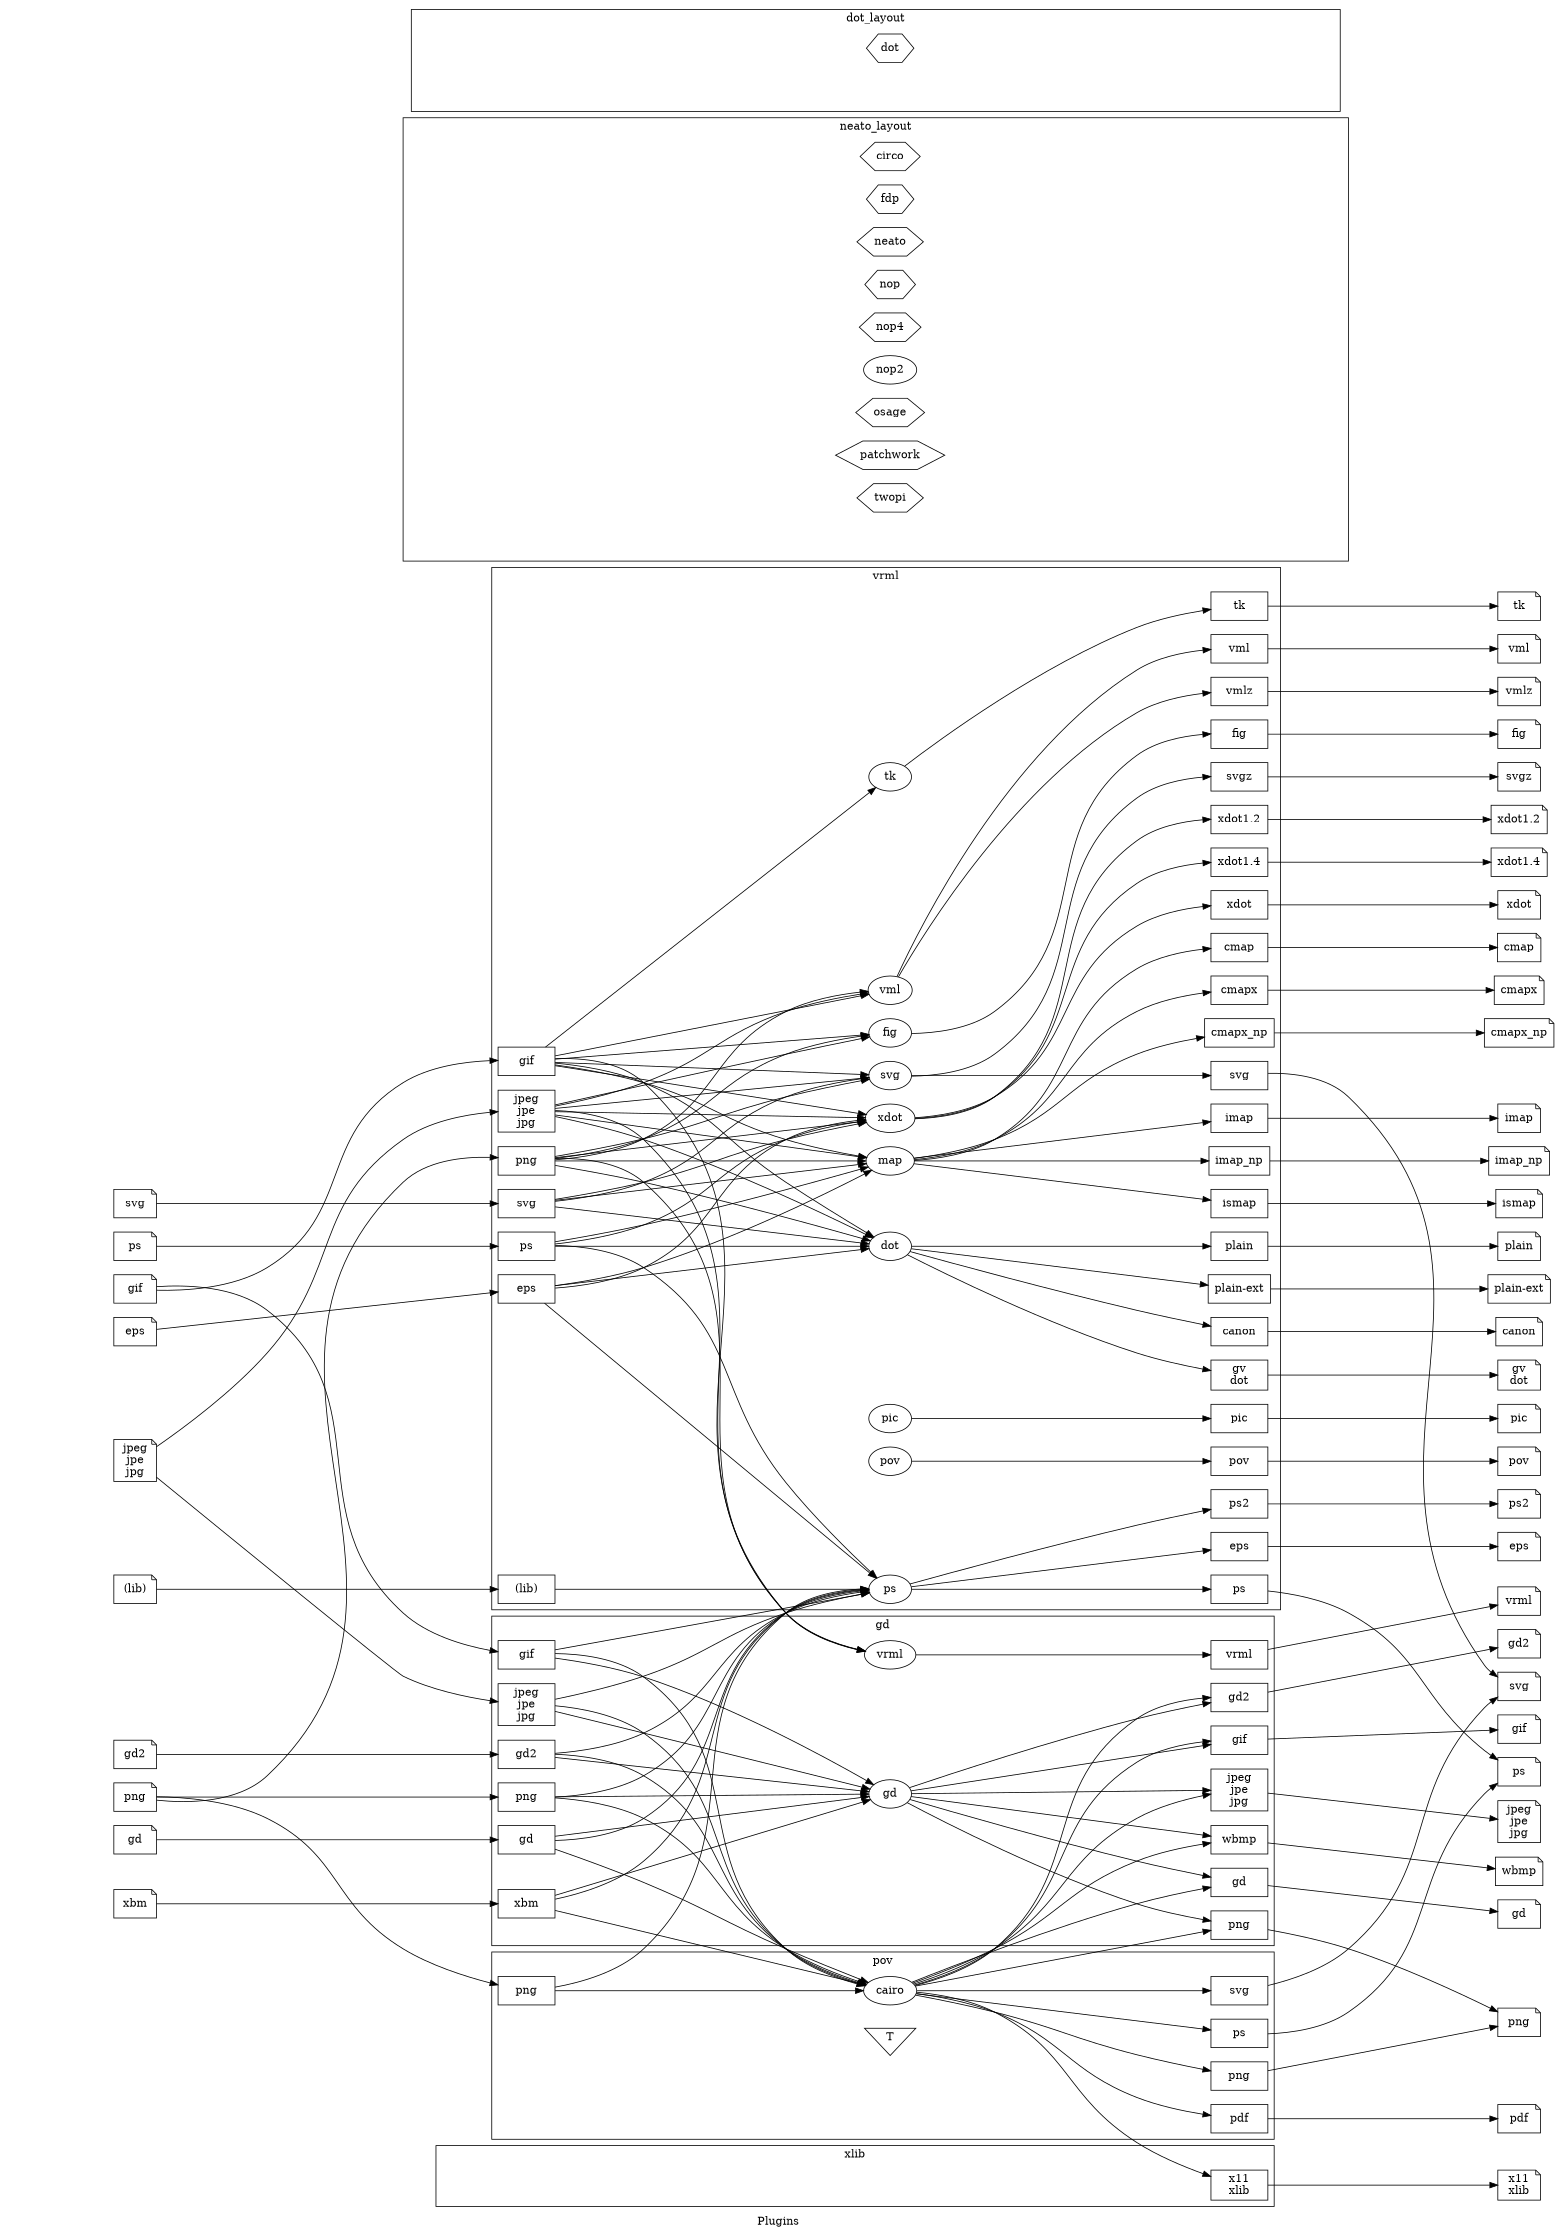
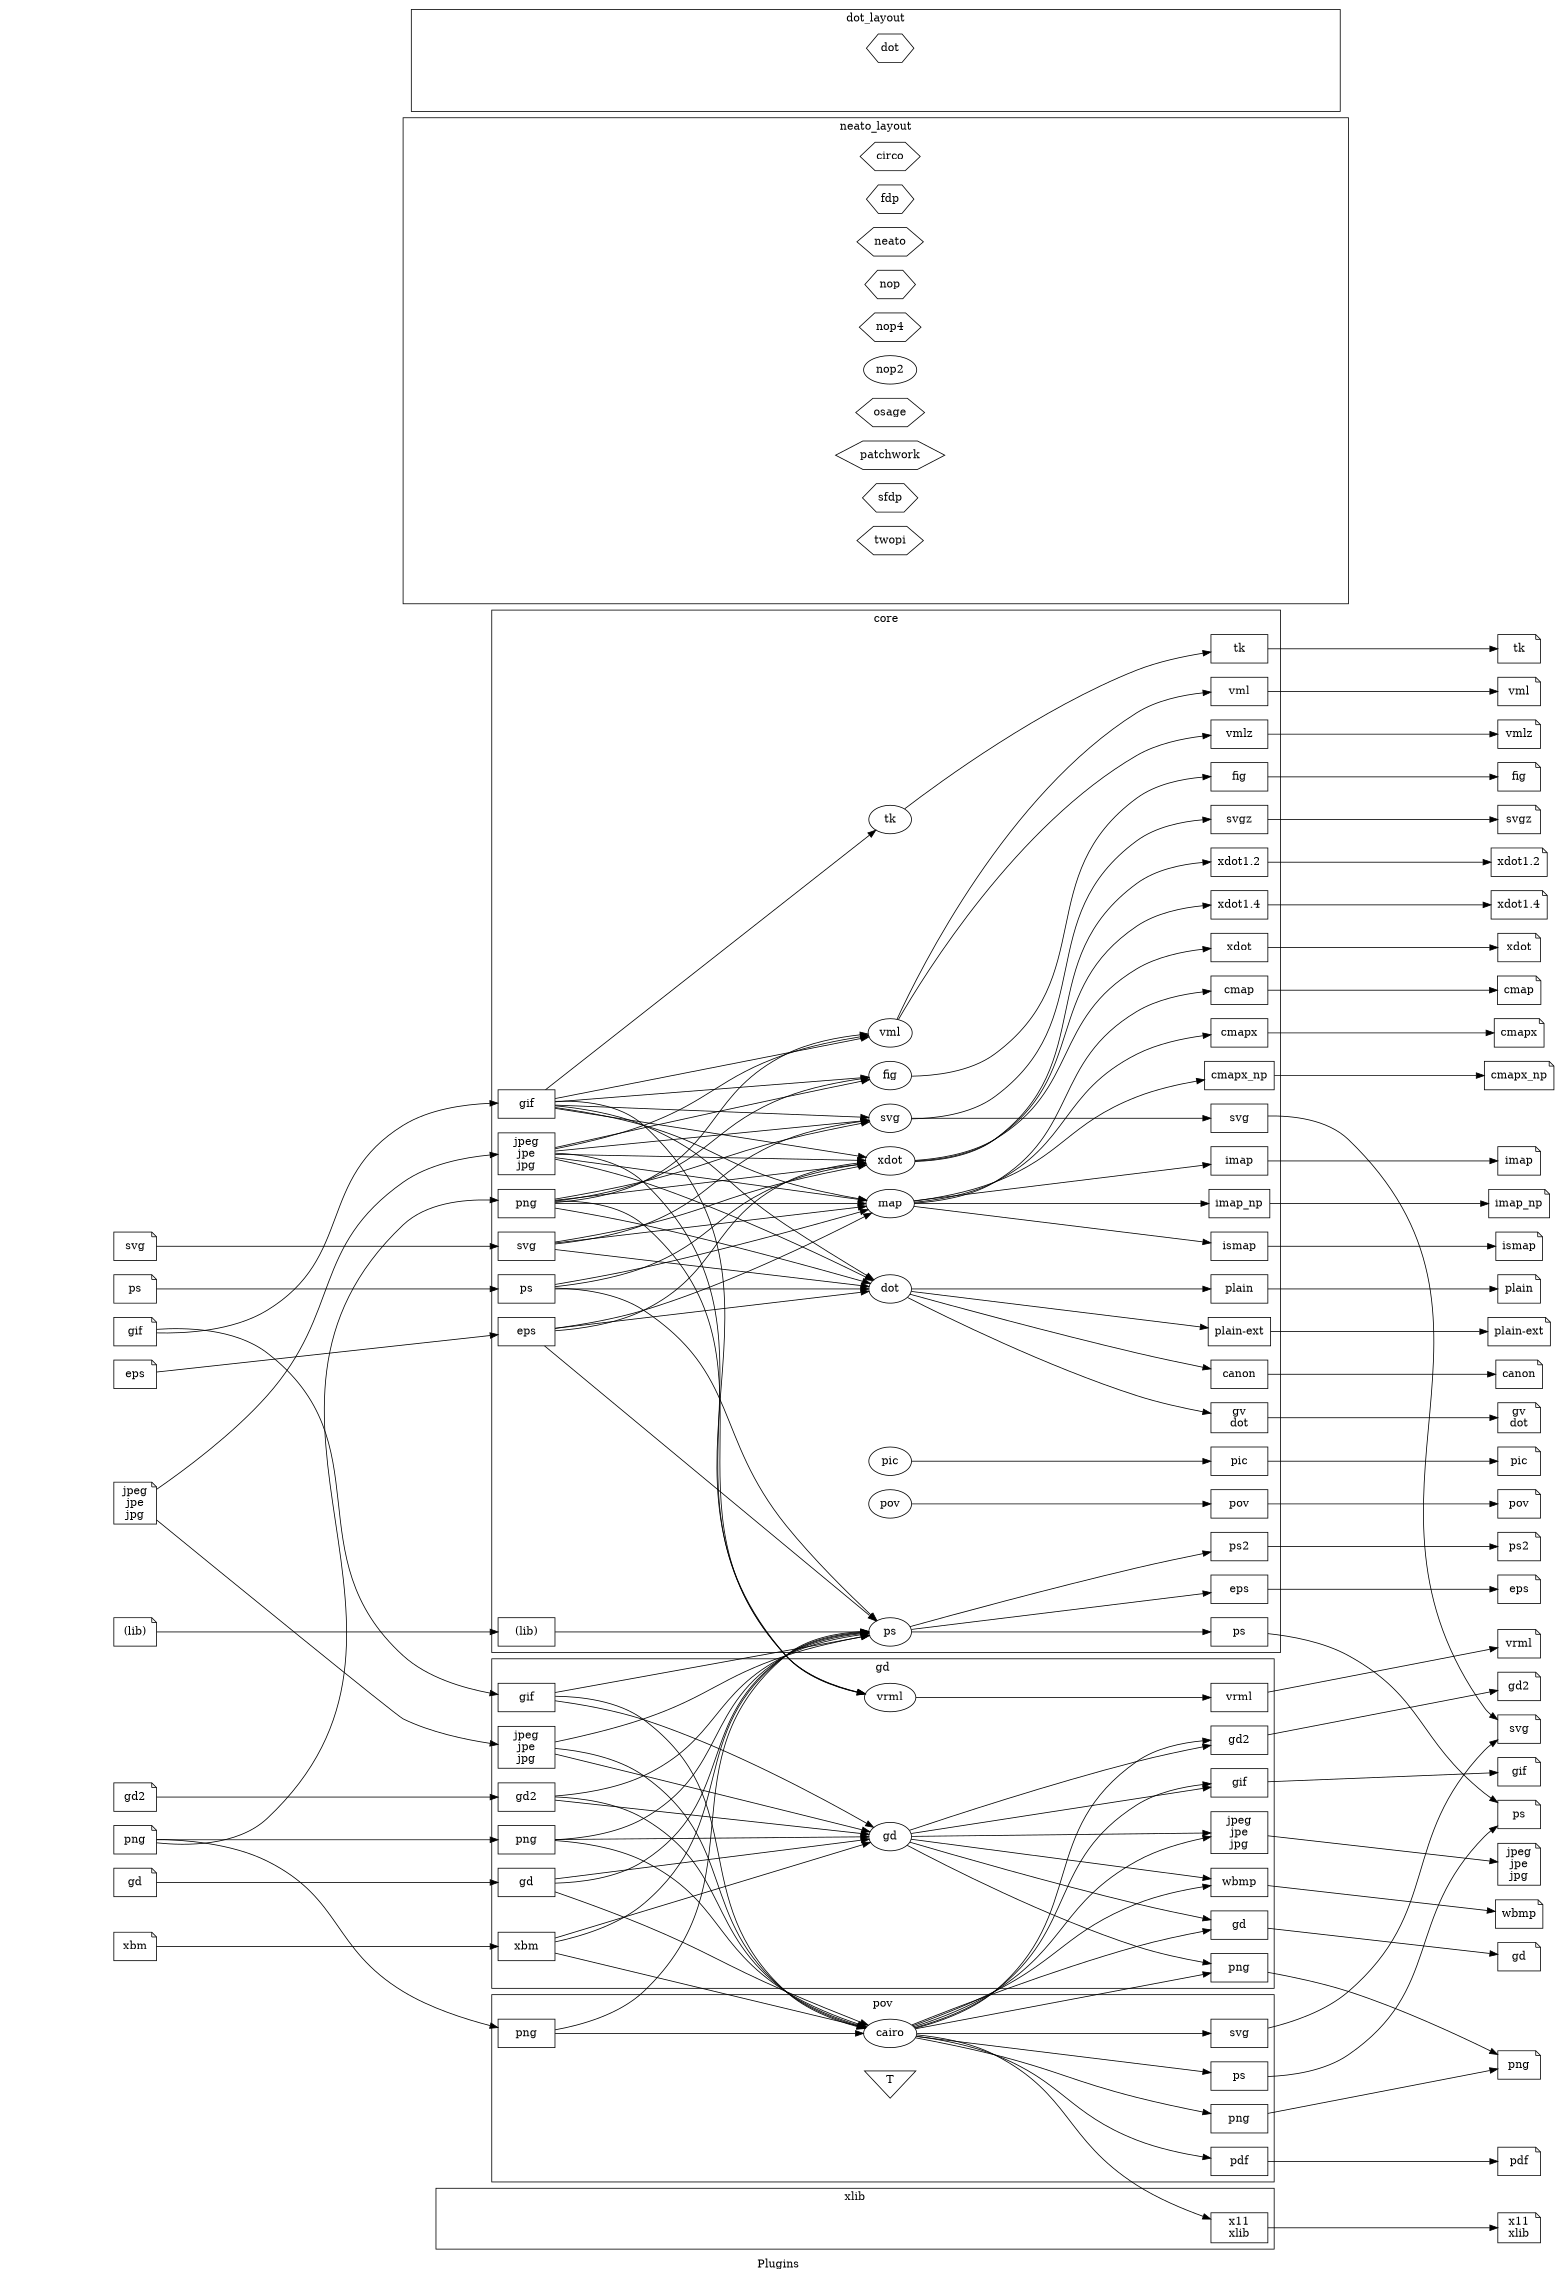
none -> (890, 498)
(886, 577) -> (886, 619)
